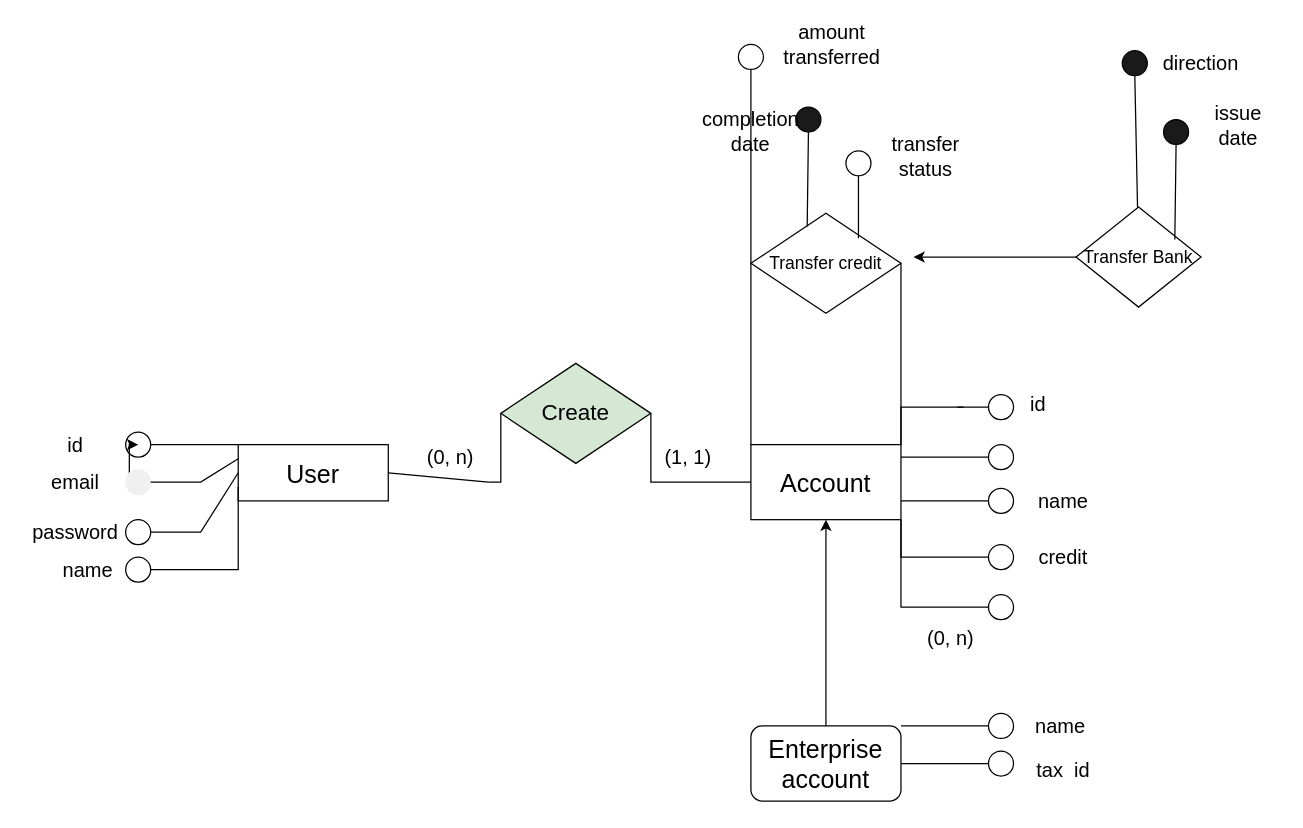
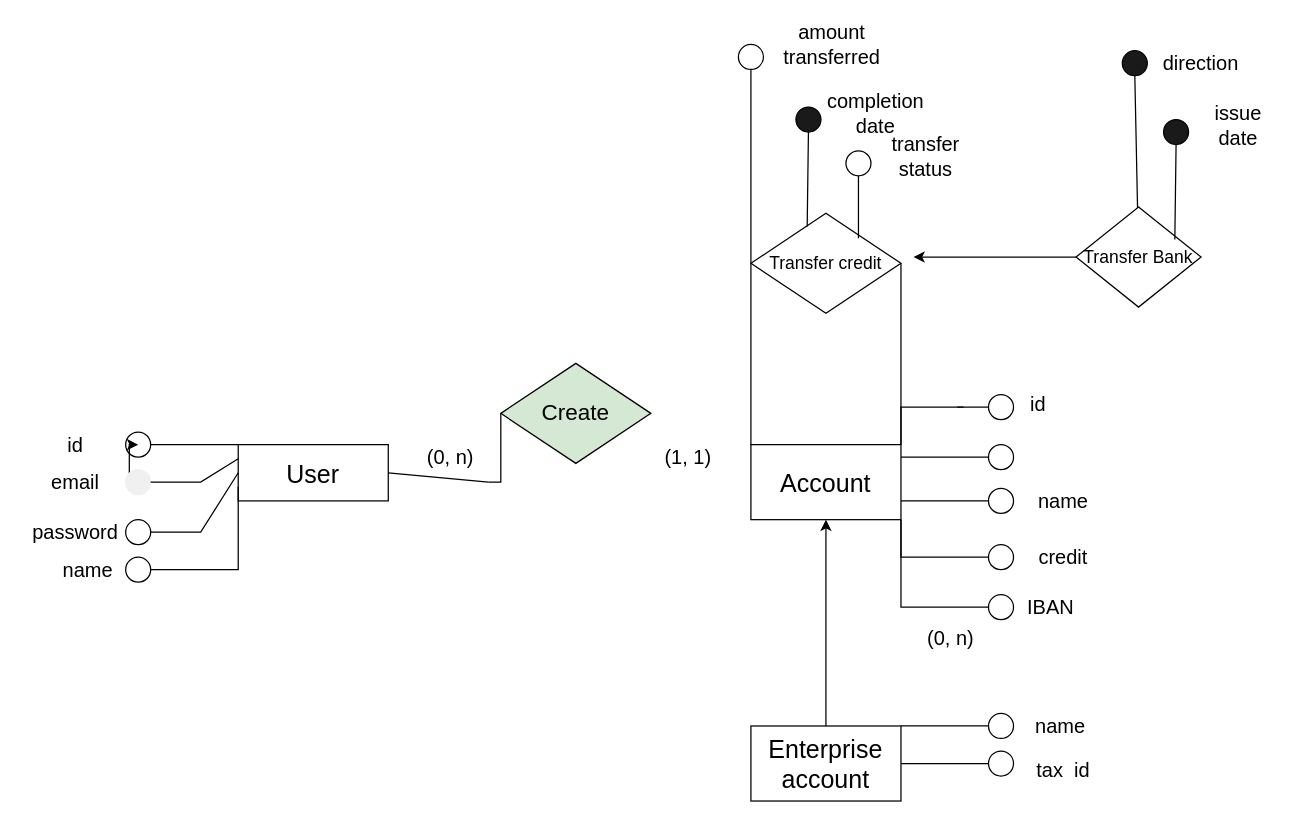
(751, 132) -> (876, 113)
(667, 482) -> none
none -> (1051, 607)
(826, 763) -> (826, 763)
